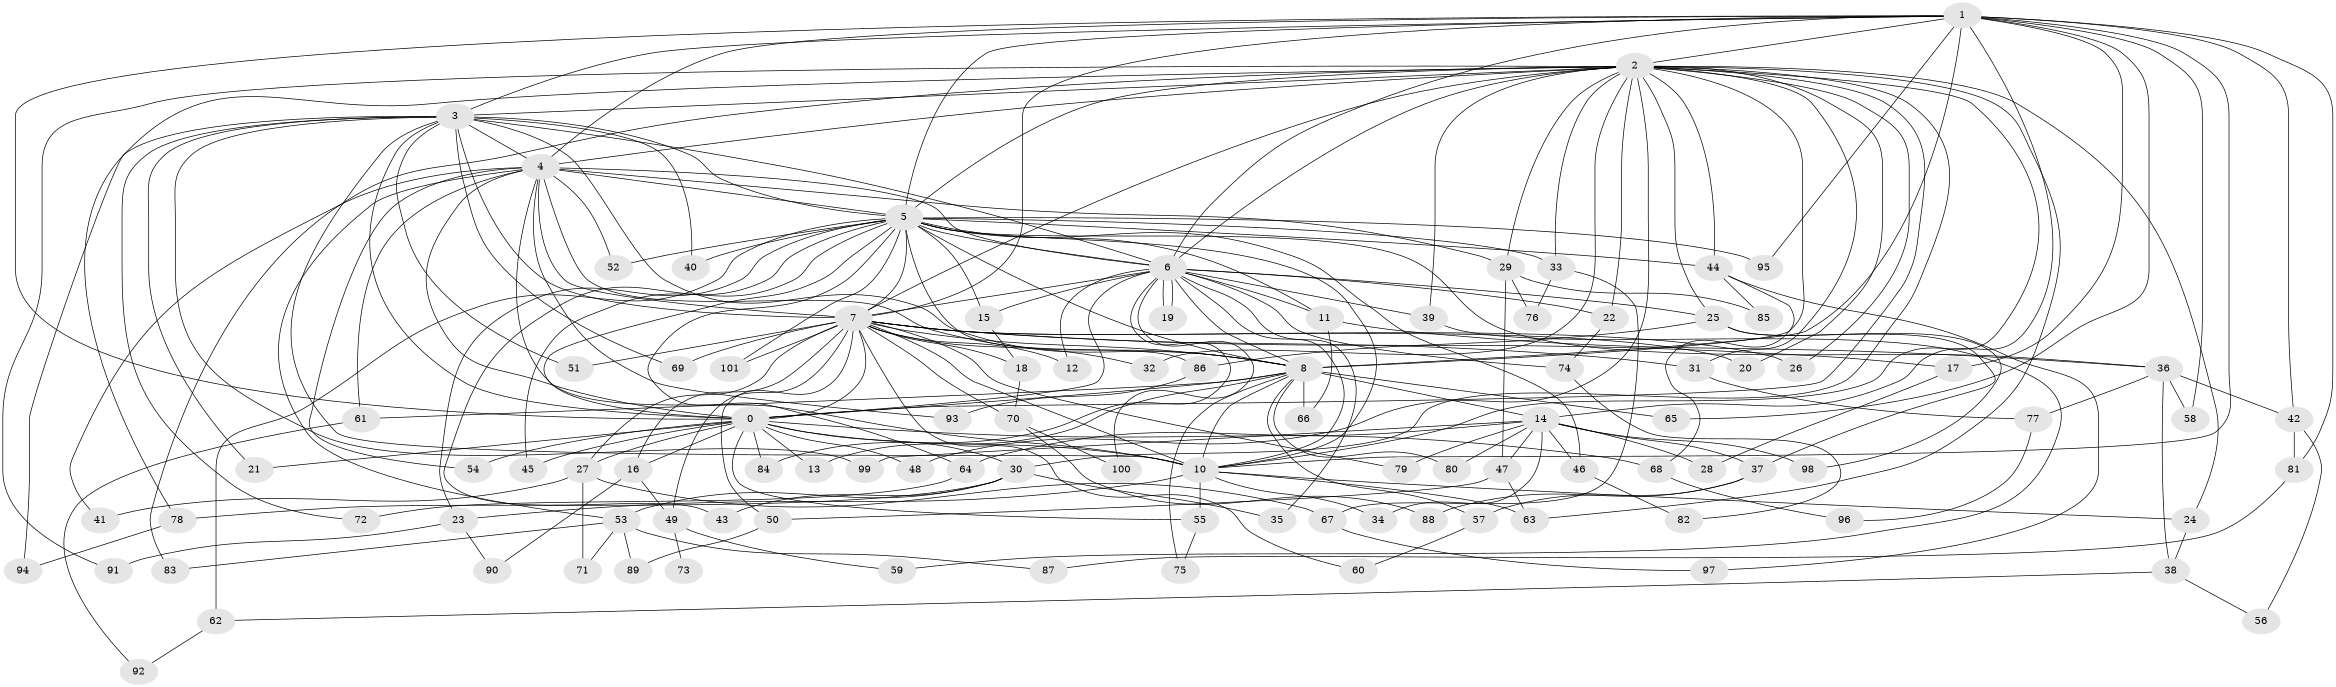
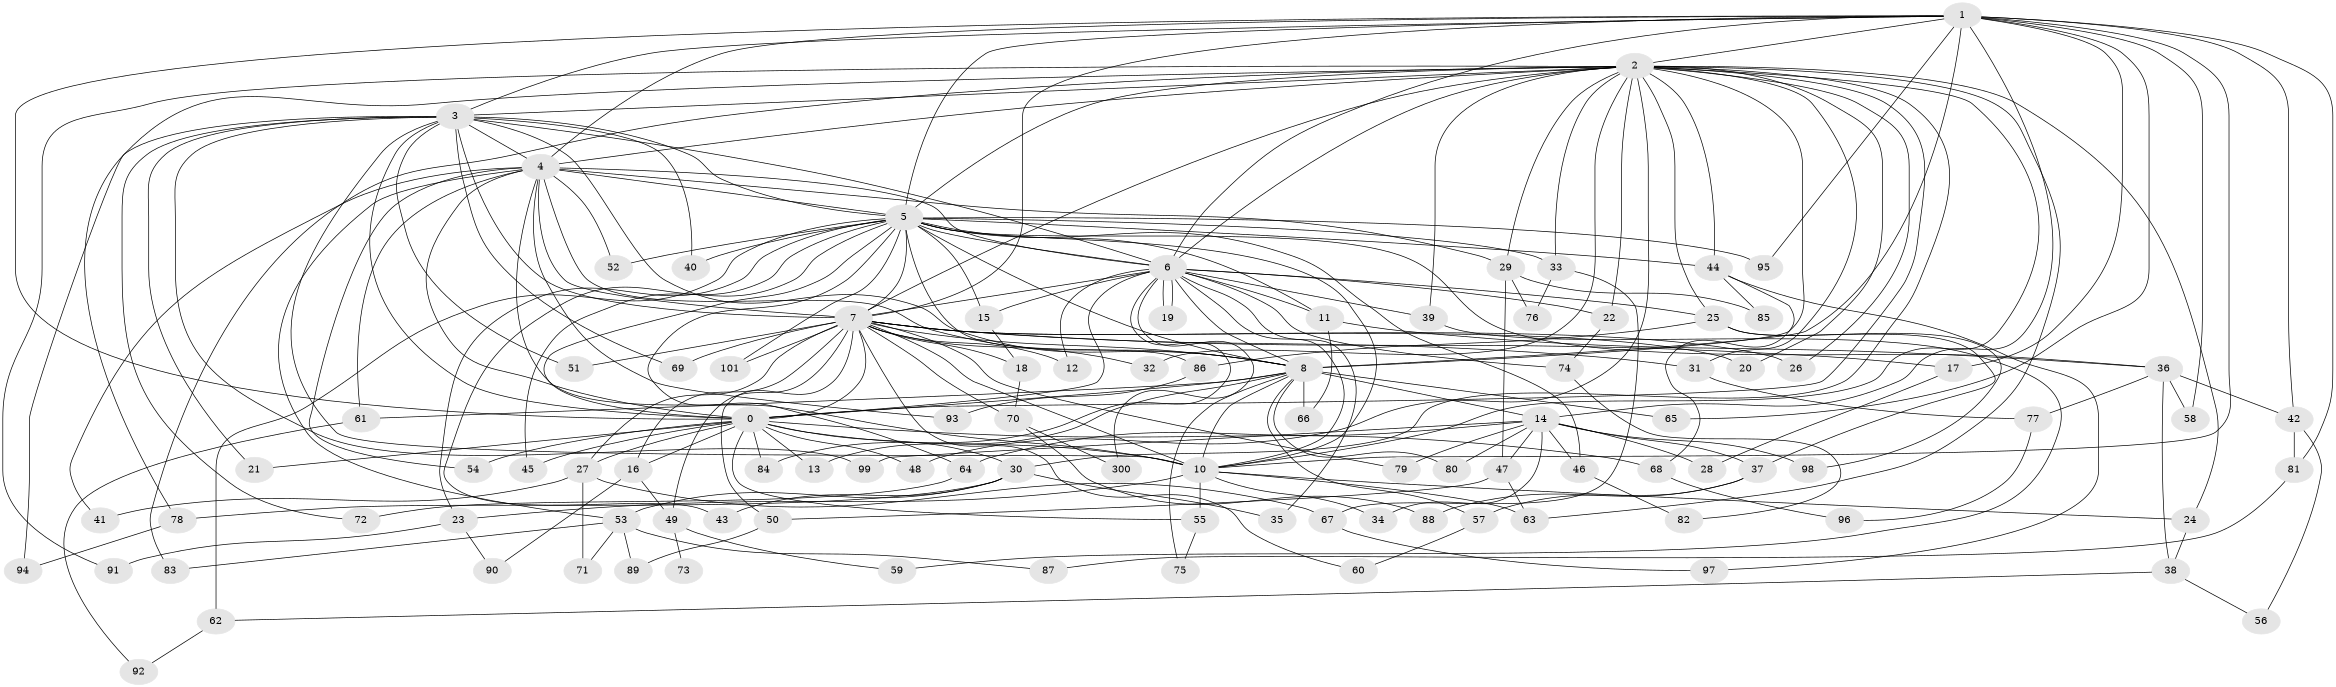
(1122, 470) -> (1122, 470)
